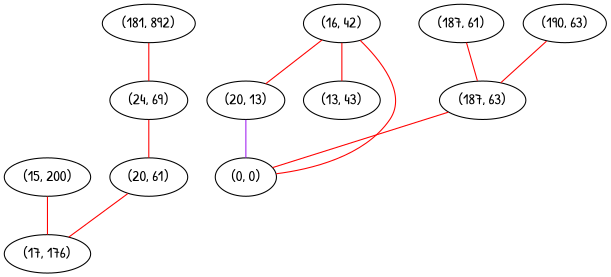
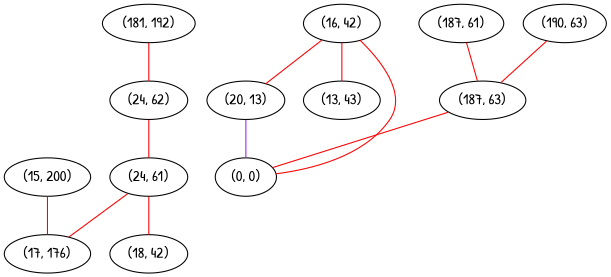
(149, 23) -> (149, 23)
(149, 100) -> (149, 100)
(149, 177) -> (149, 177)
none -> (149, 254)
